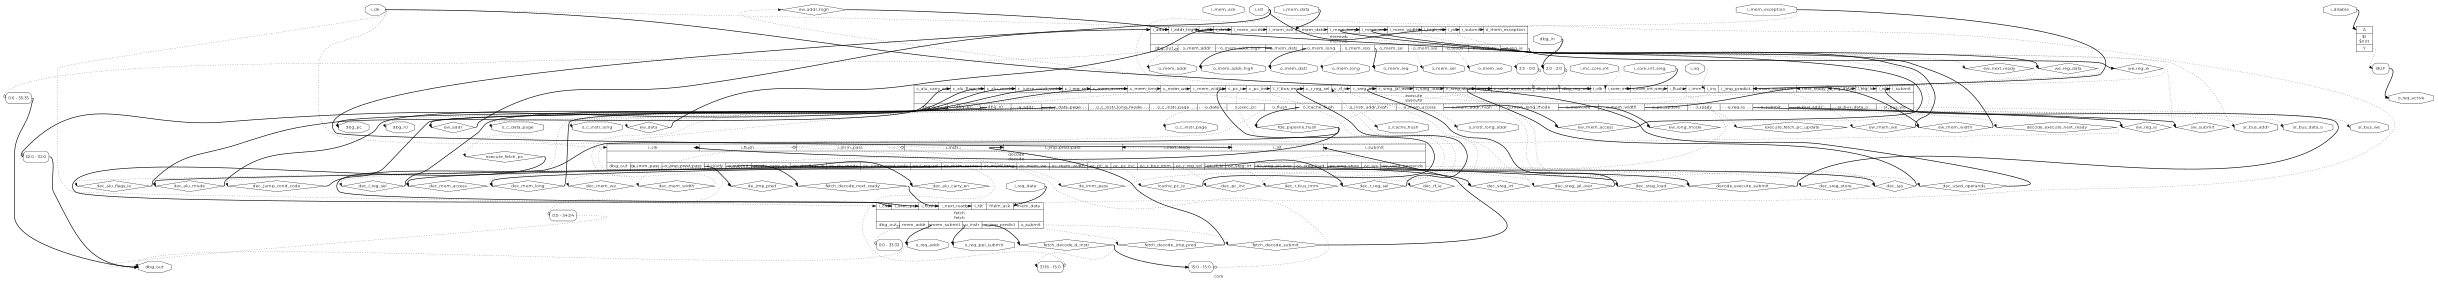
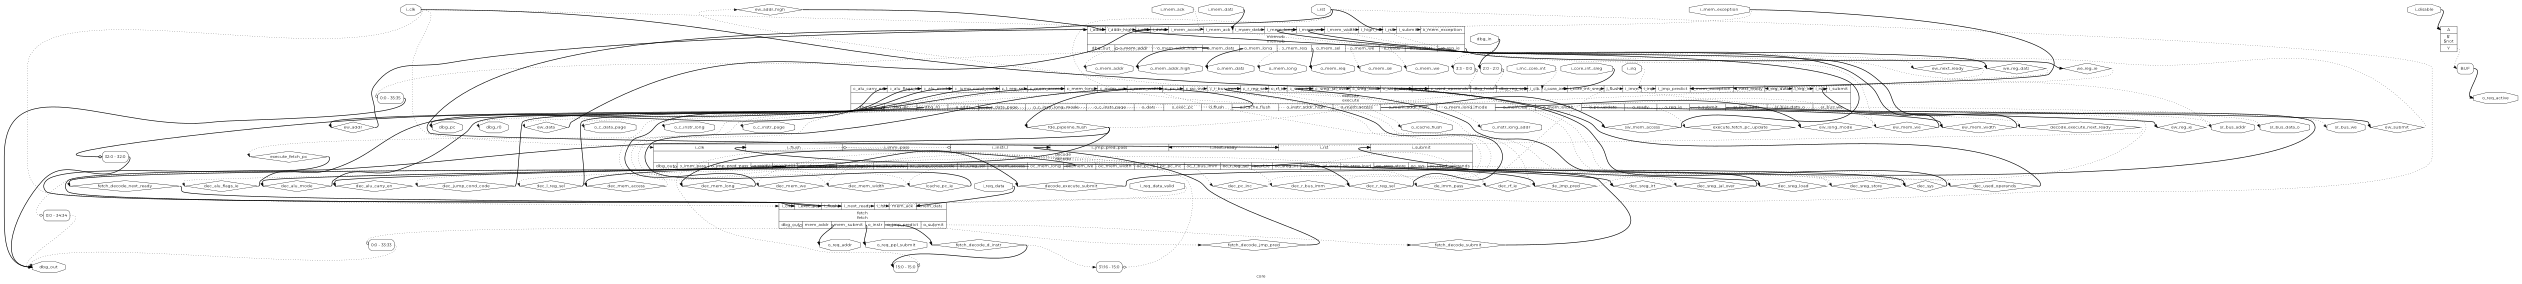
none -> (2136, 137)
none -> (1157, 186)
